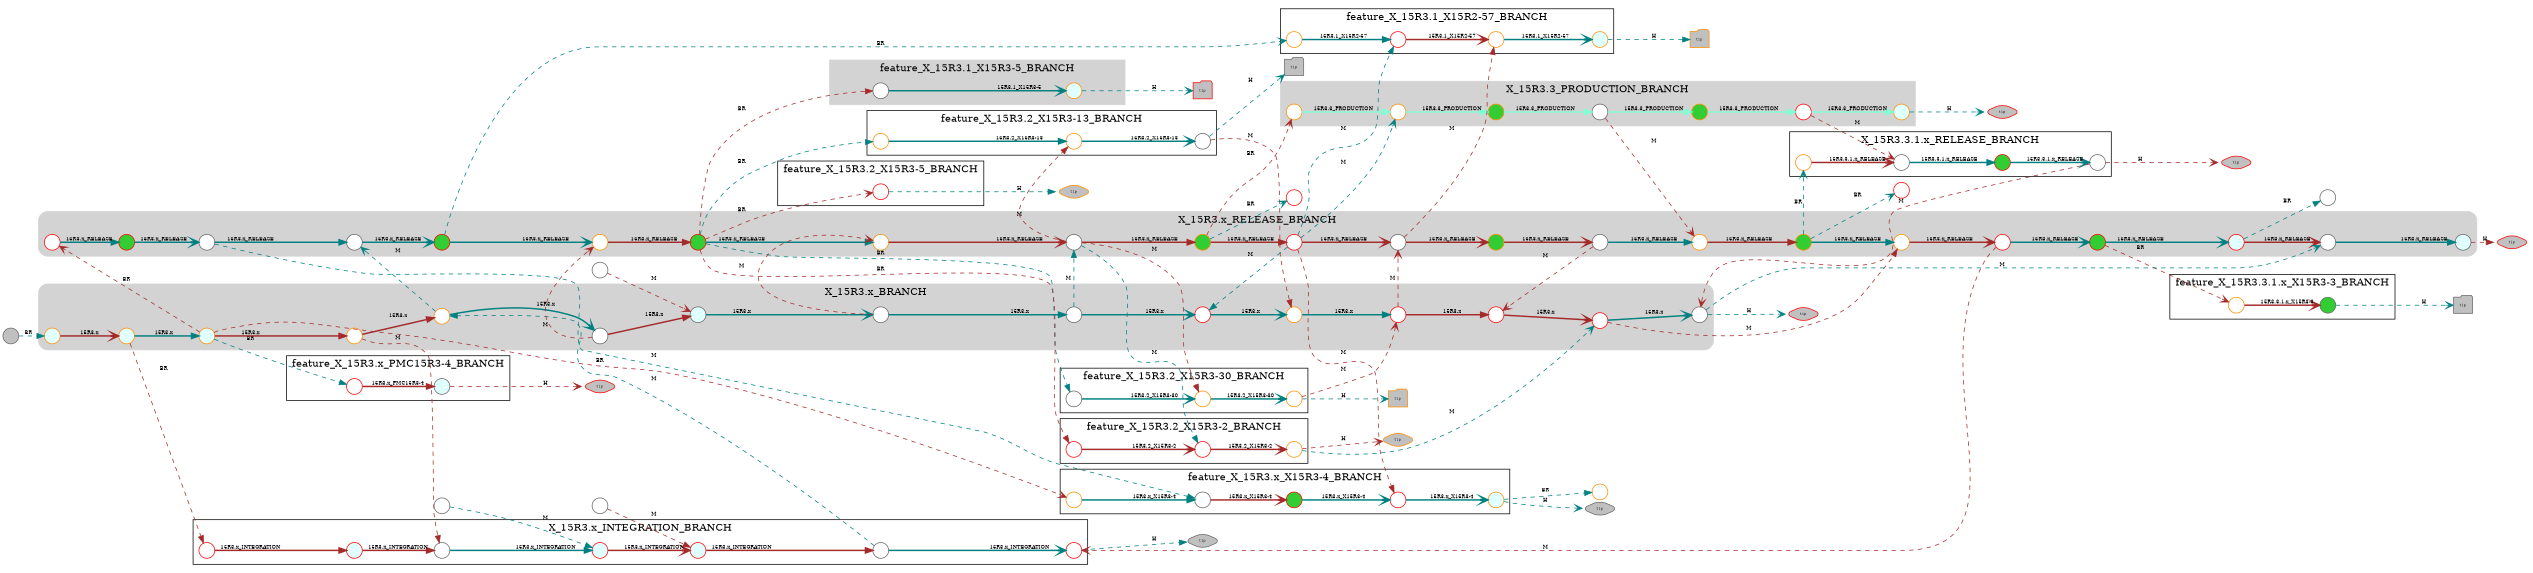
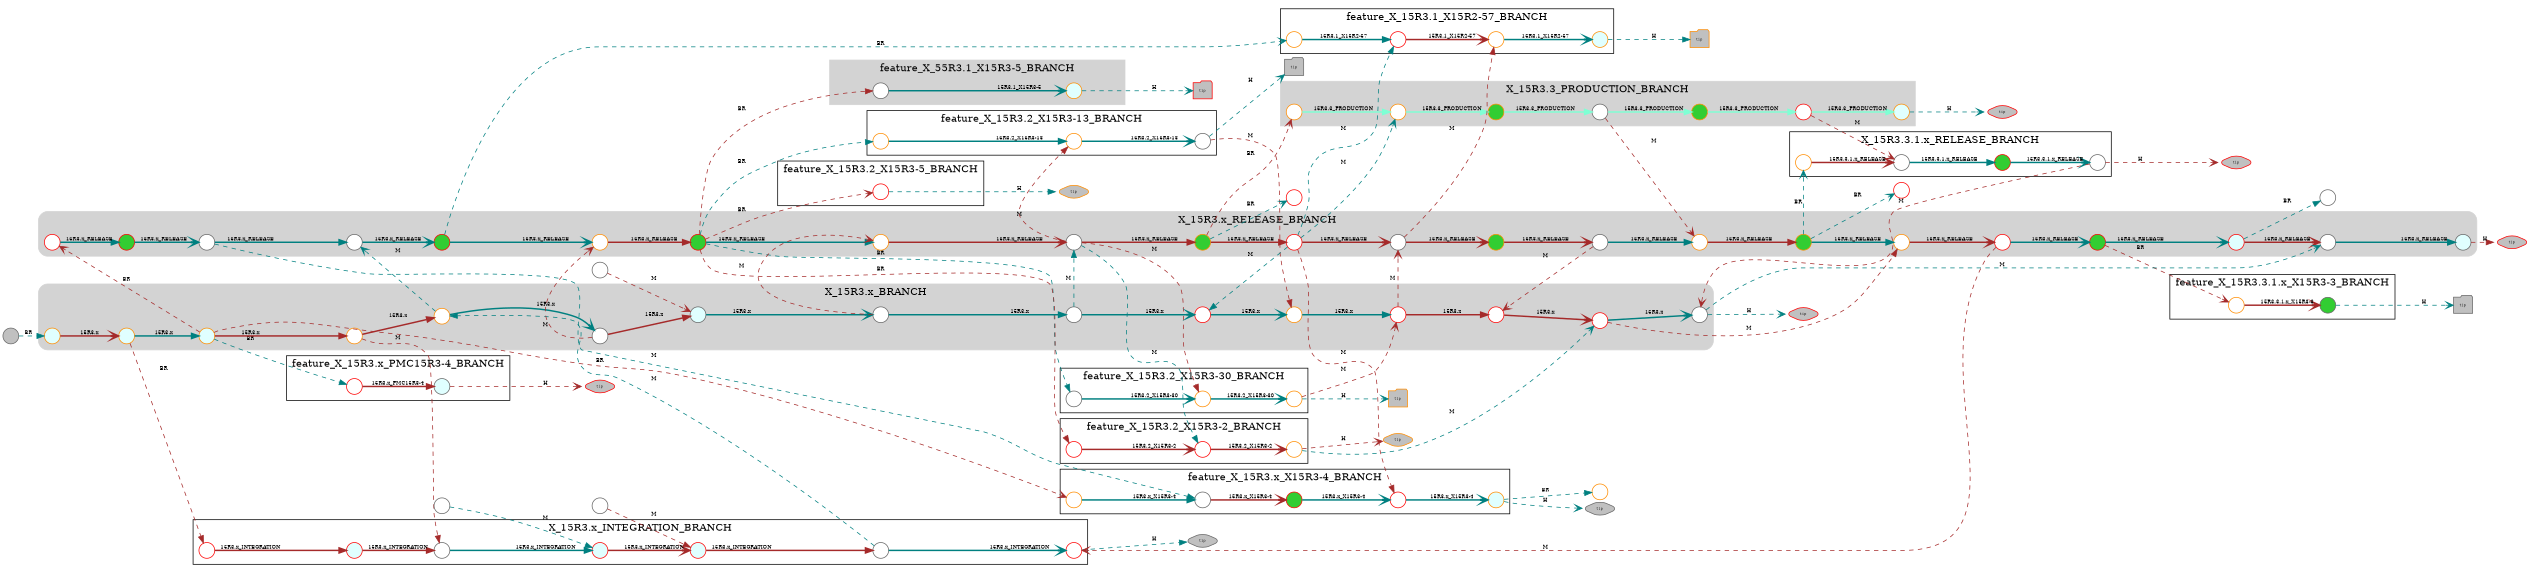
(977, 68) -> (977, 68)
